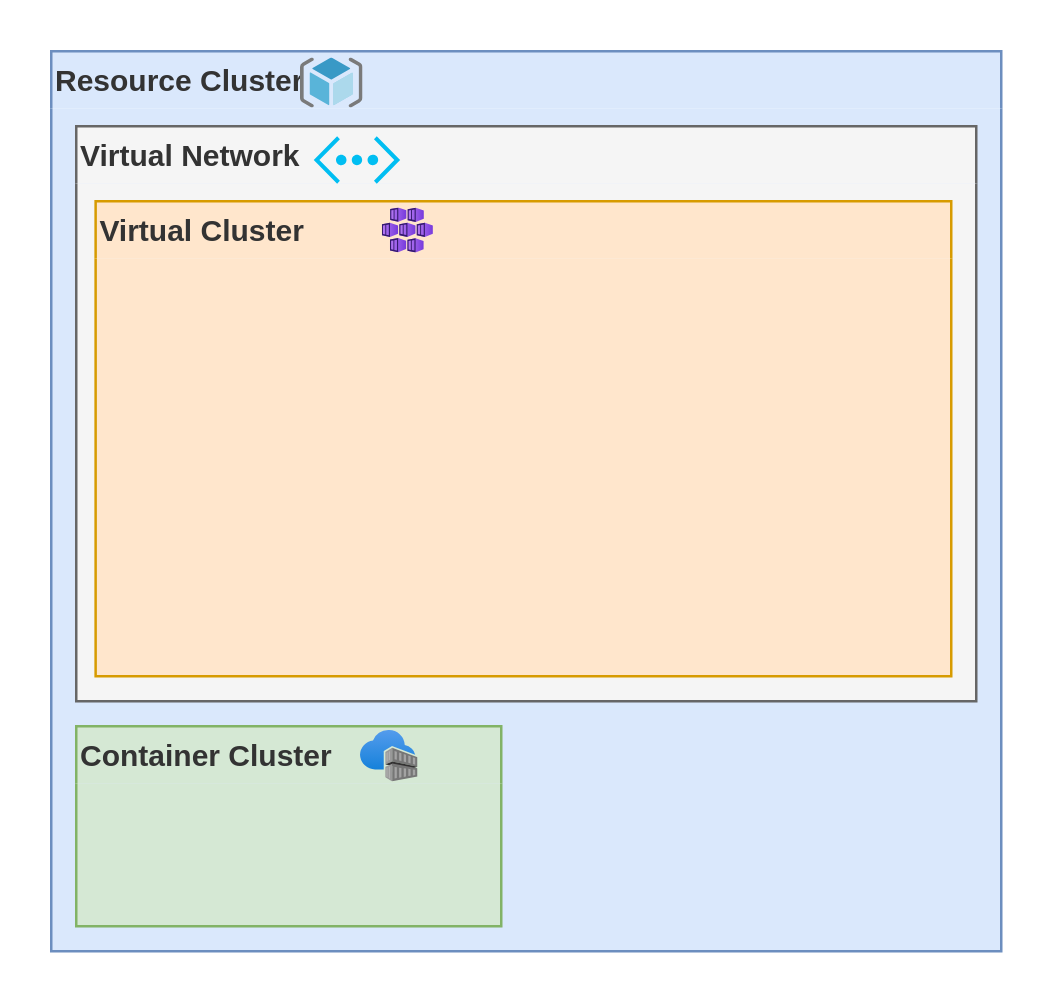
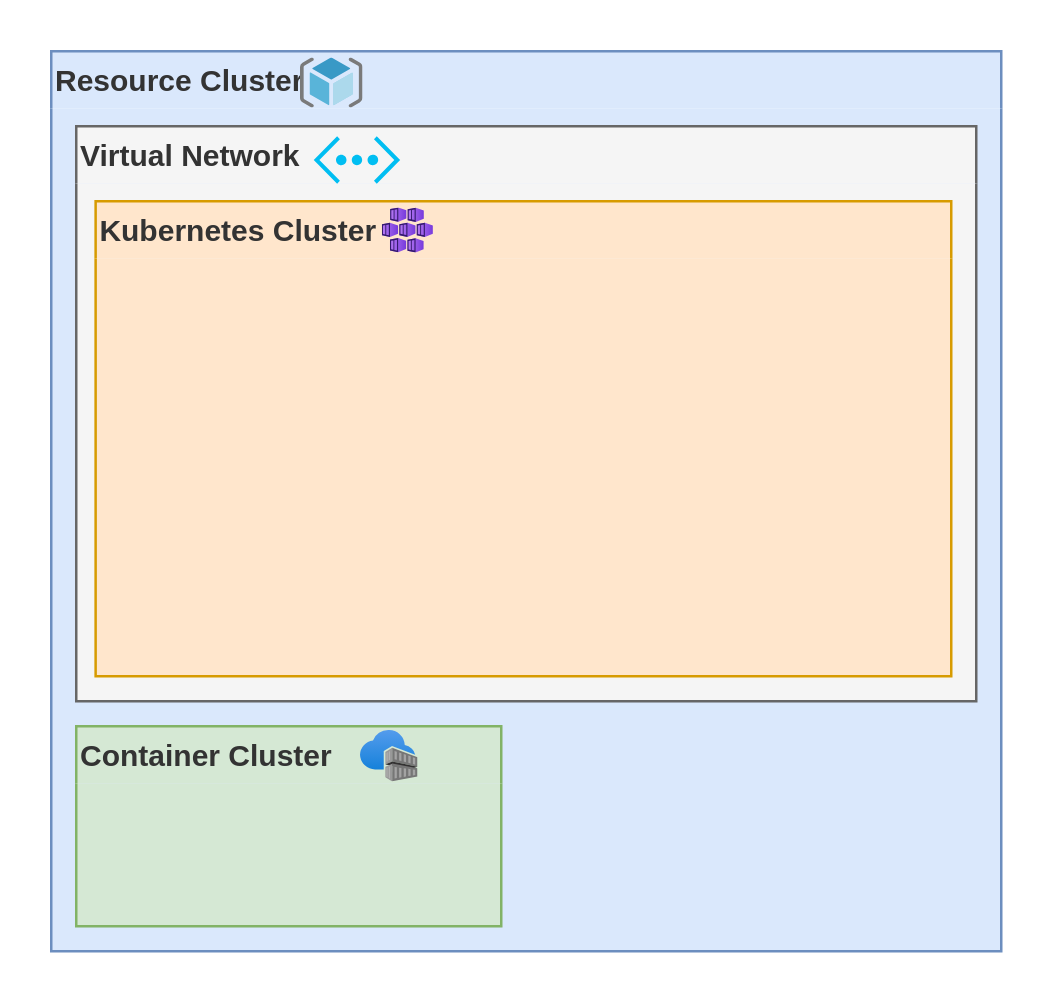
(210, 231) -> (243, 231)
